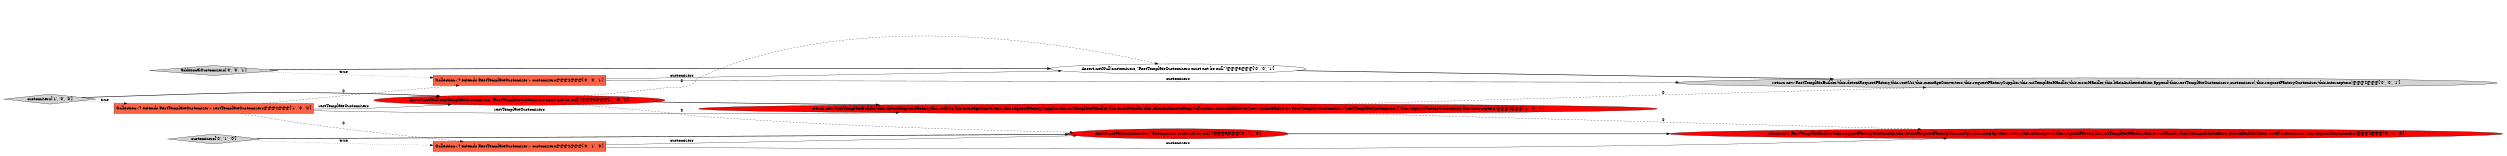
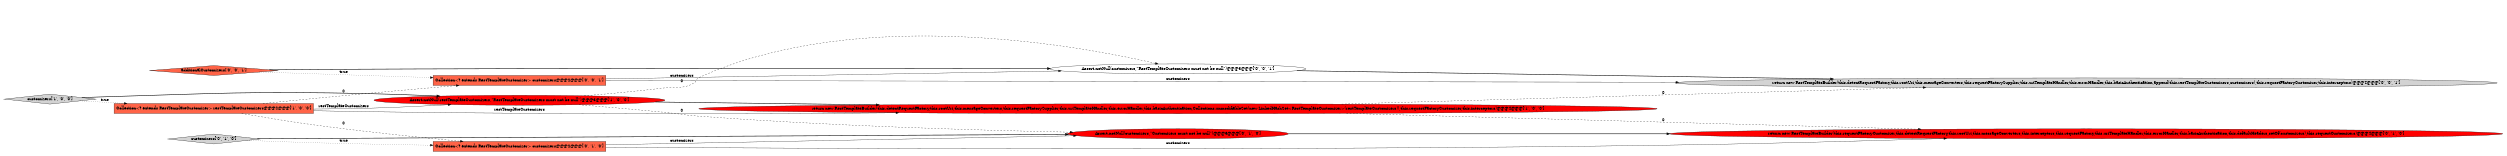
(214, 71) -> (214, 71)
